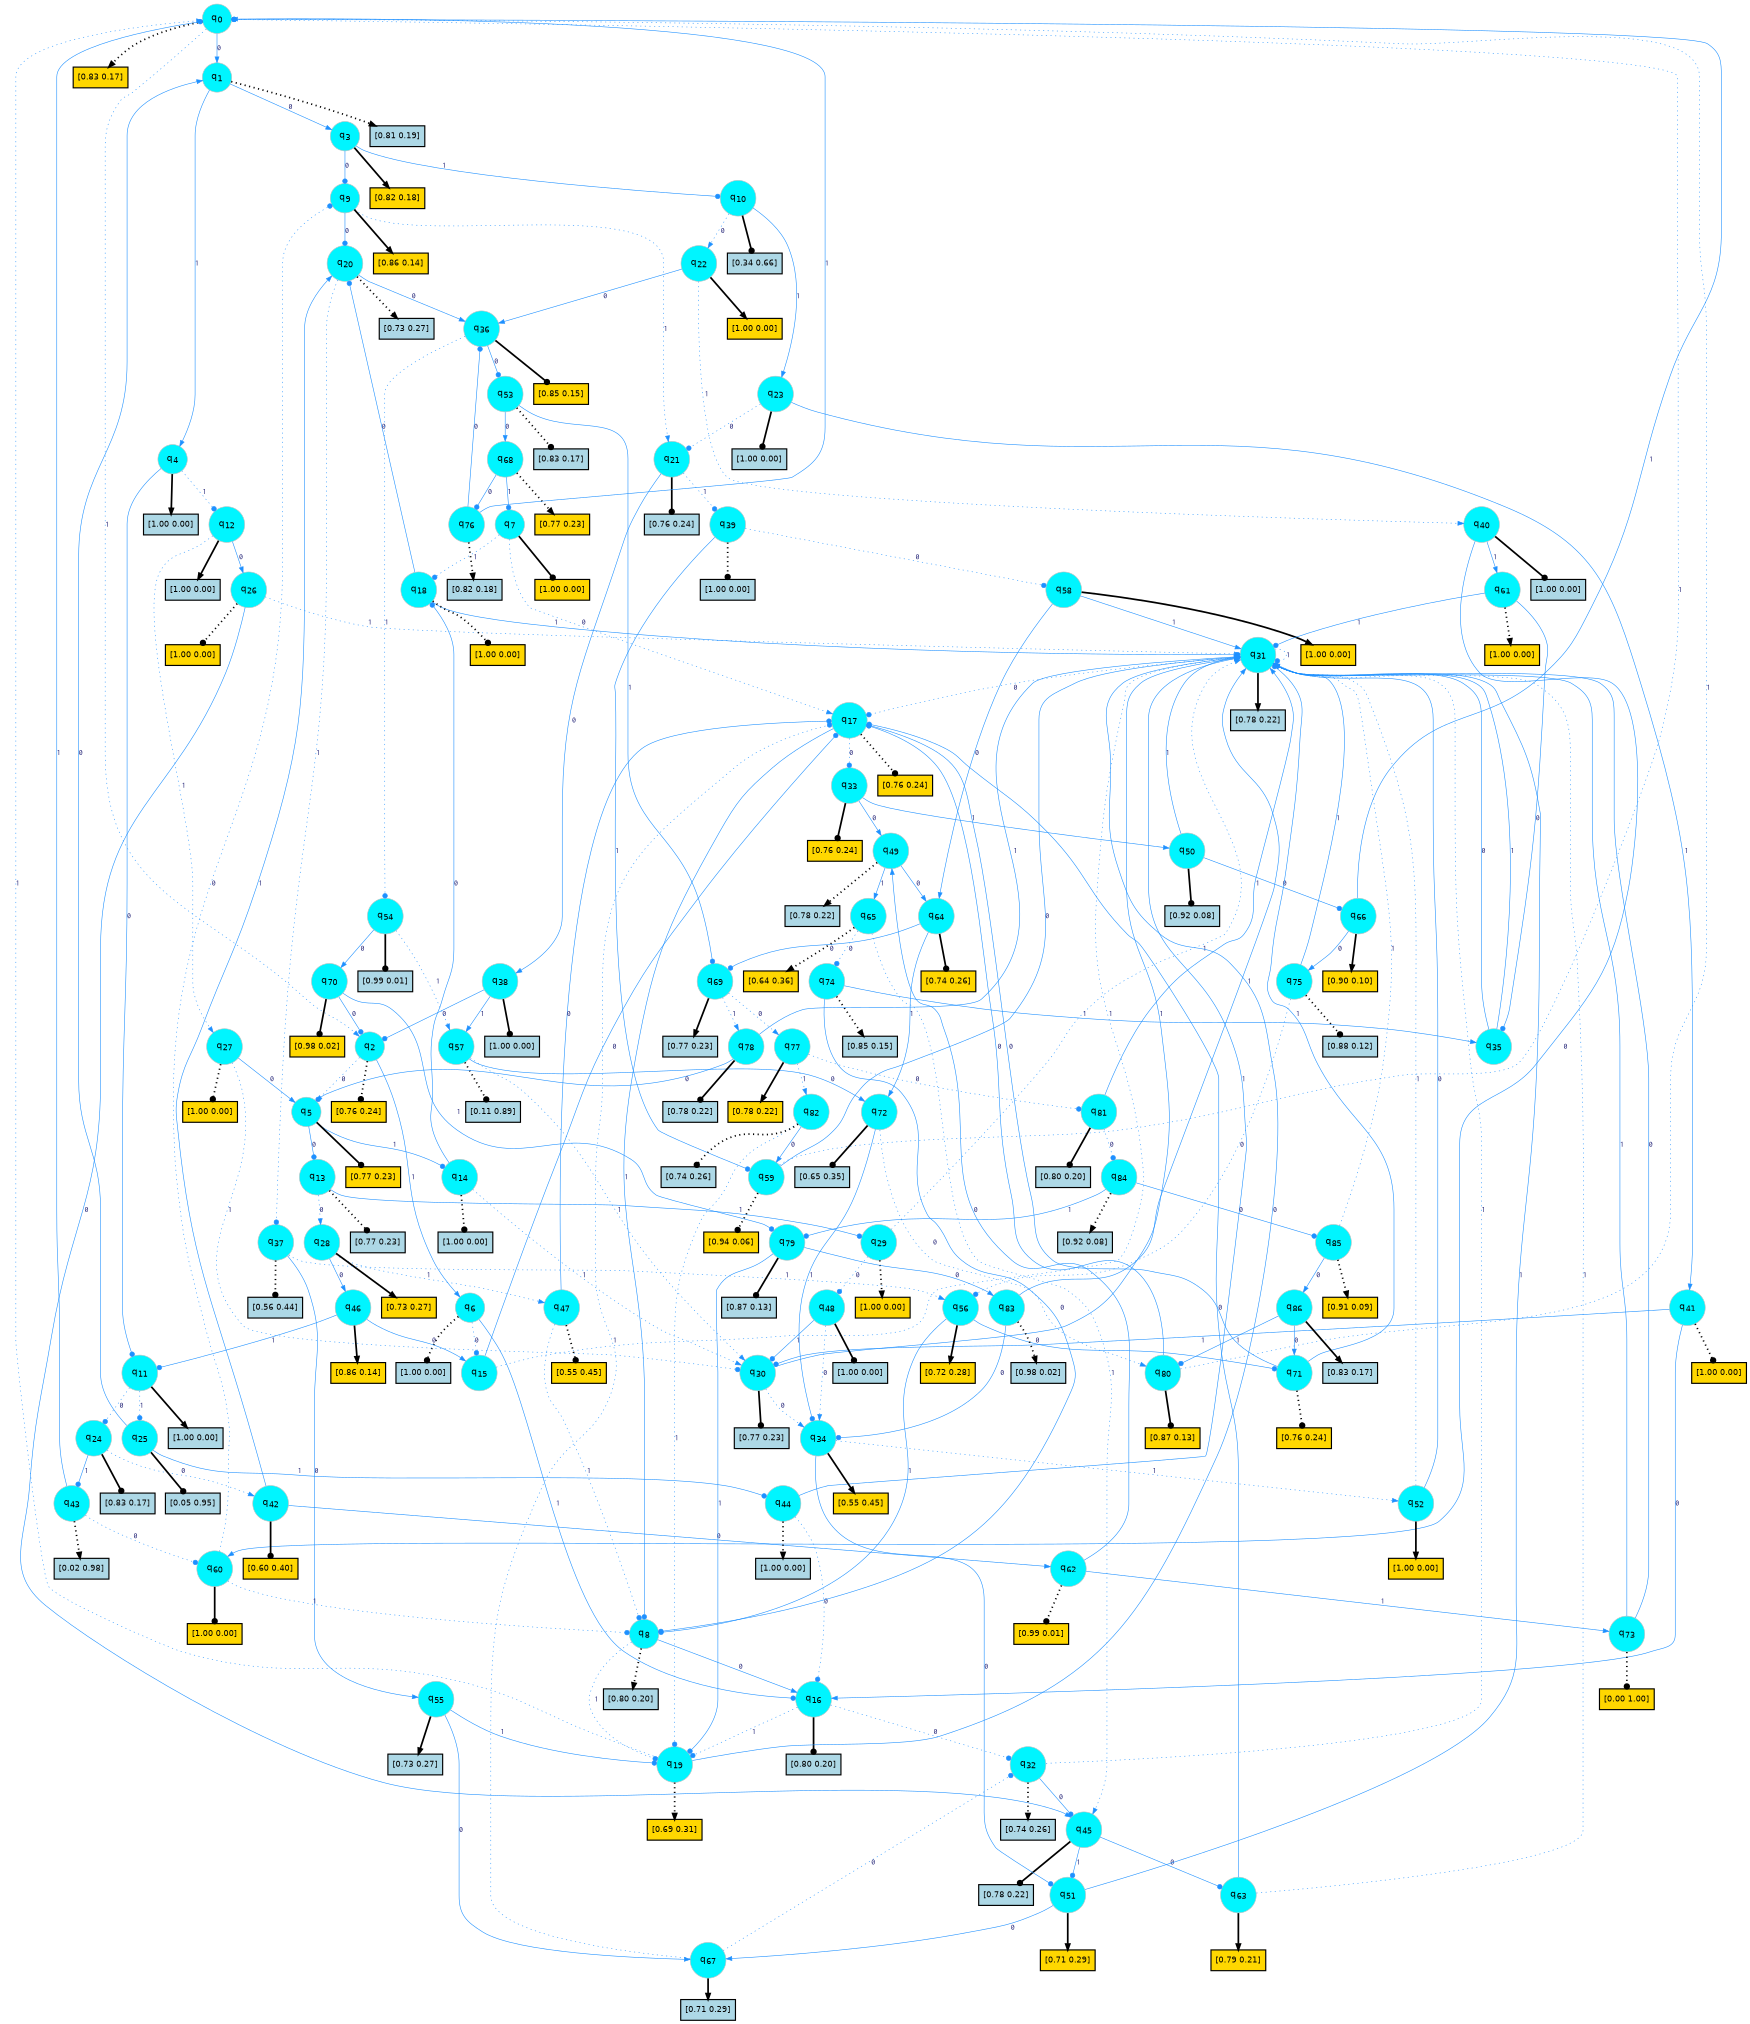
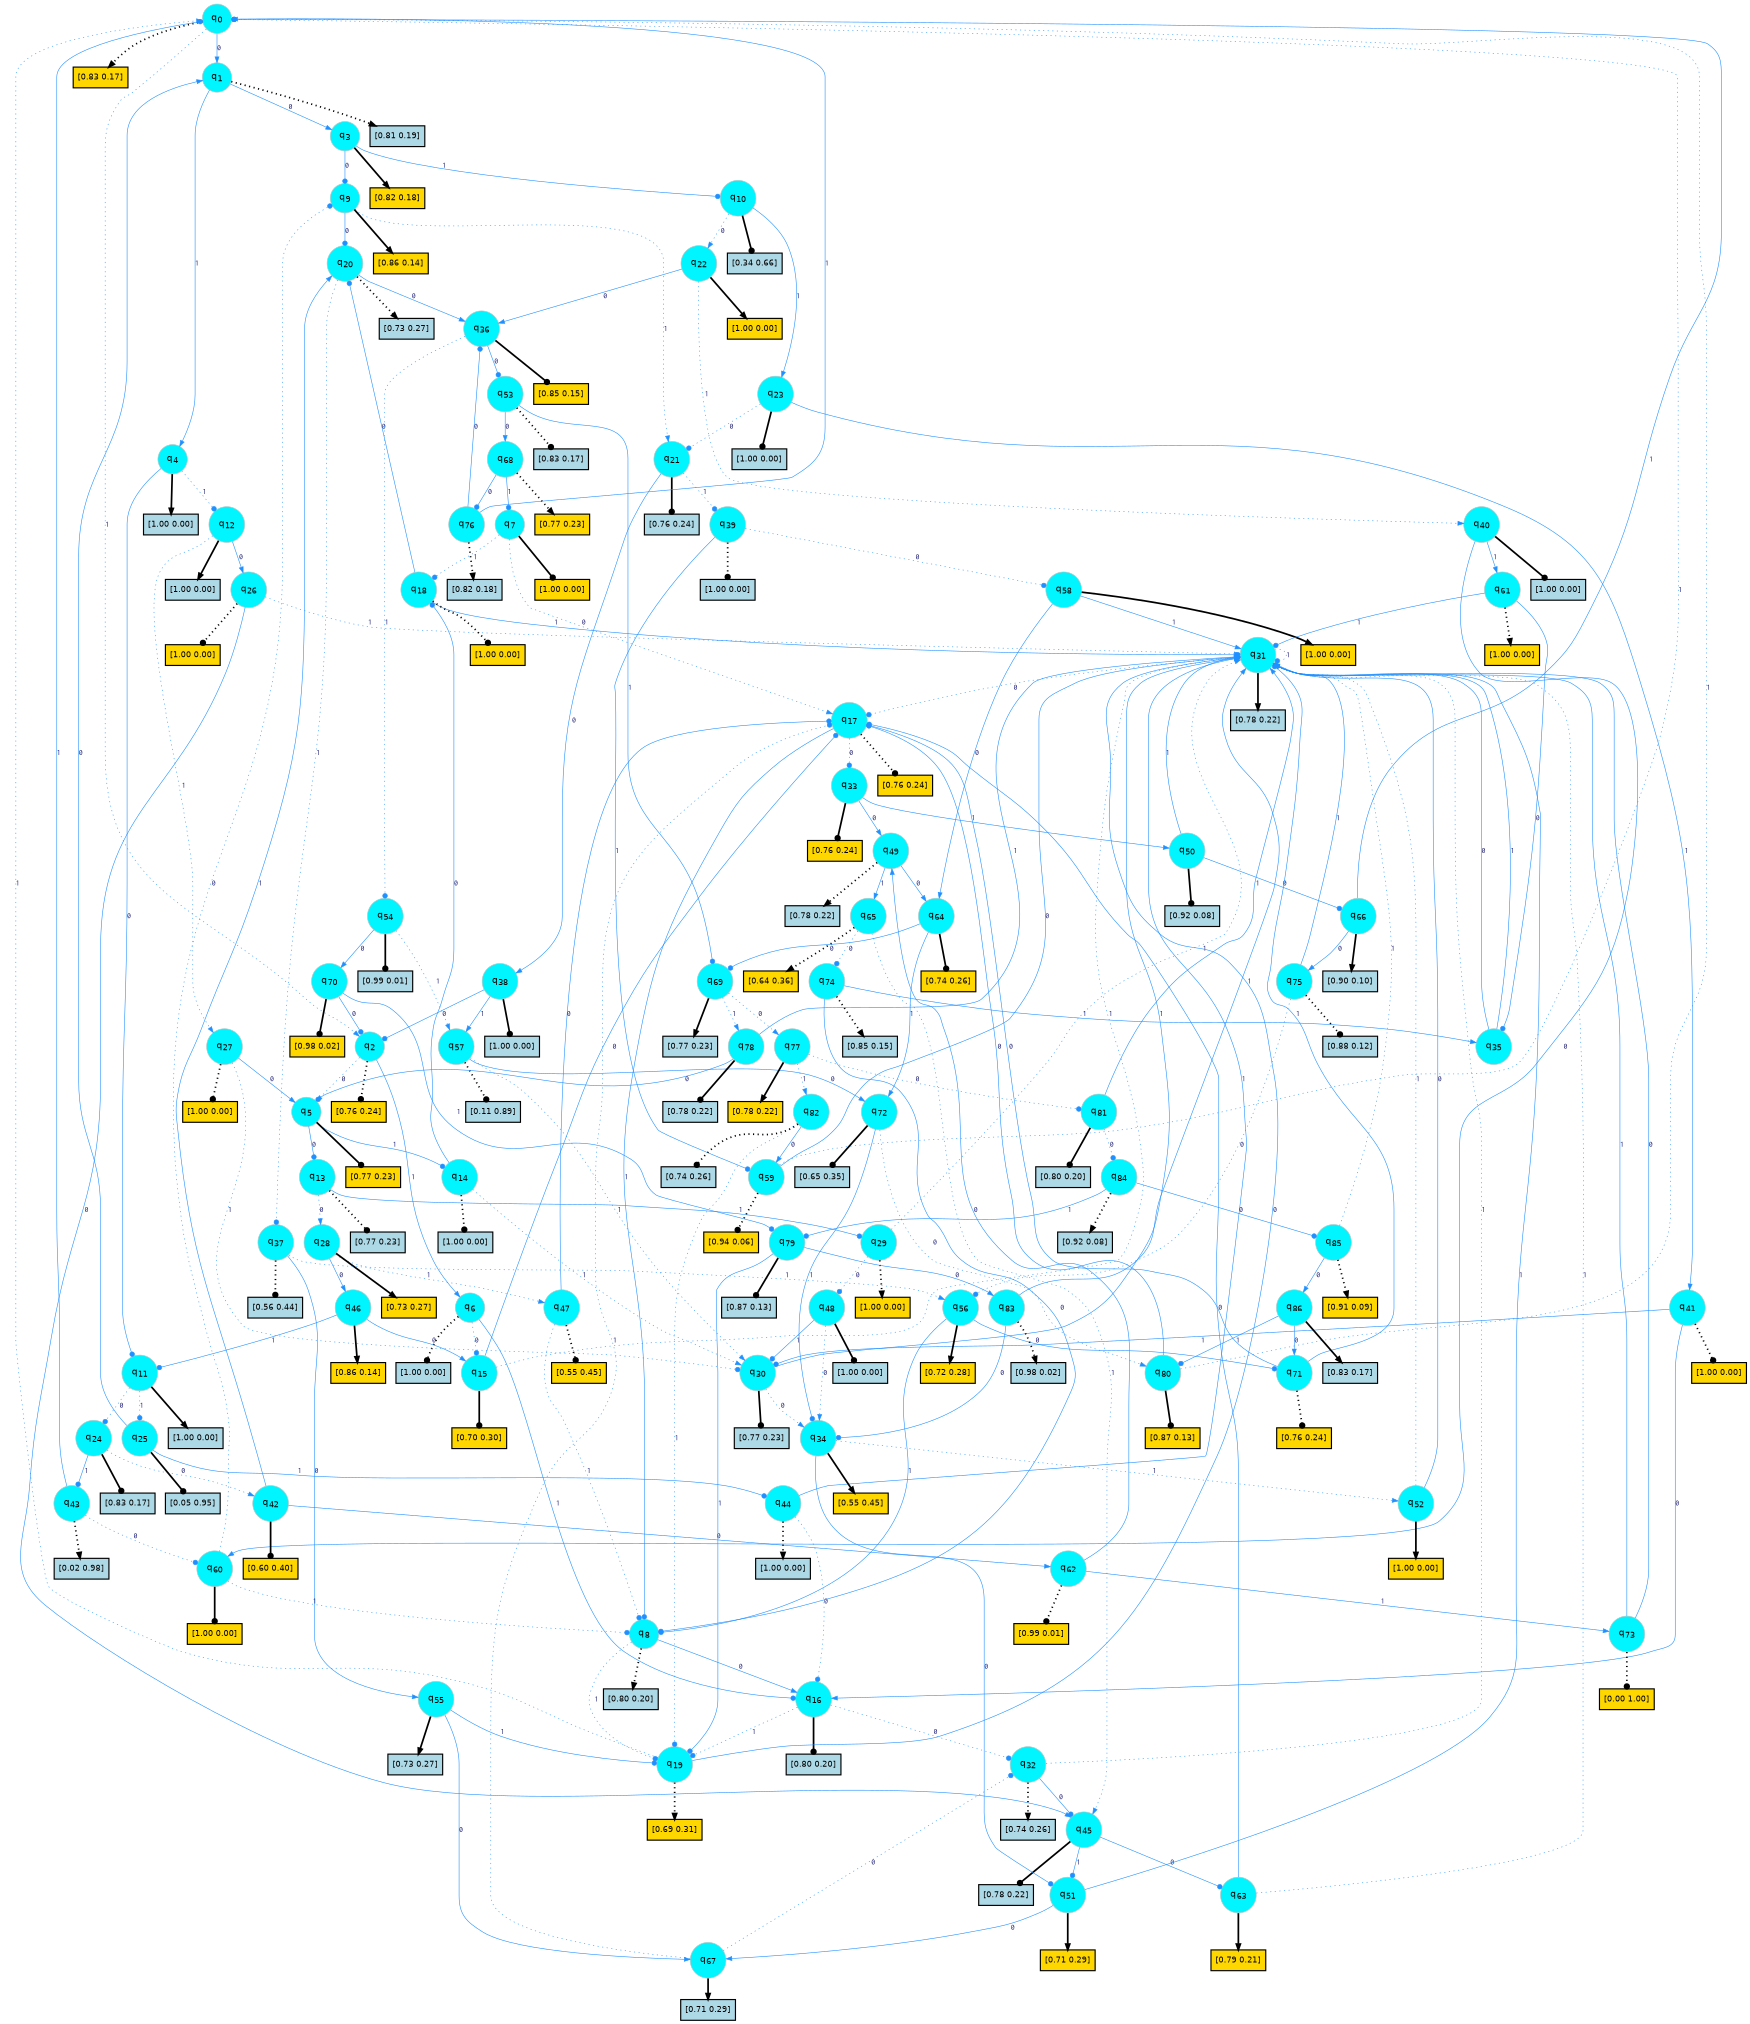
(1350, 981) -> (1350, 981)
none -> (479, 1438)
